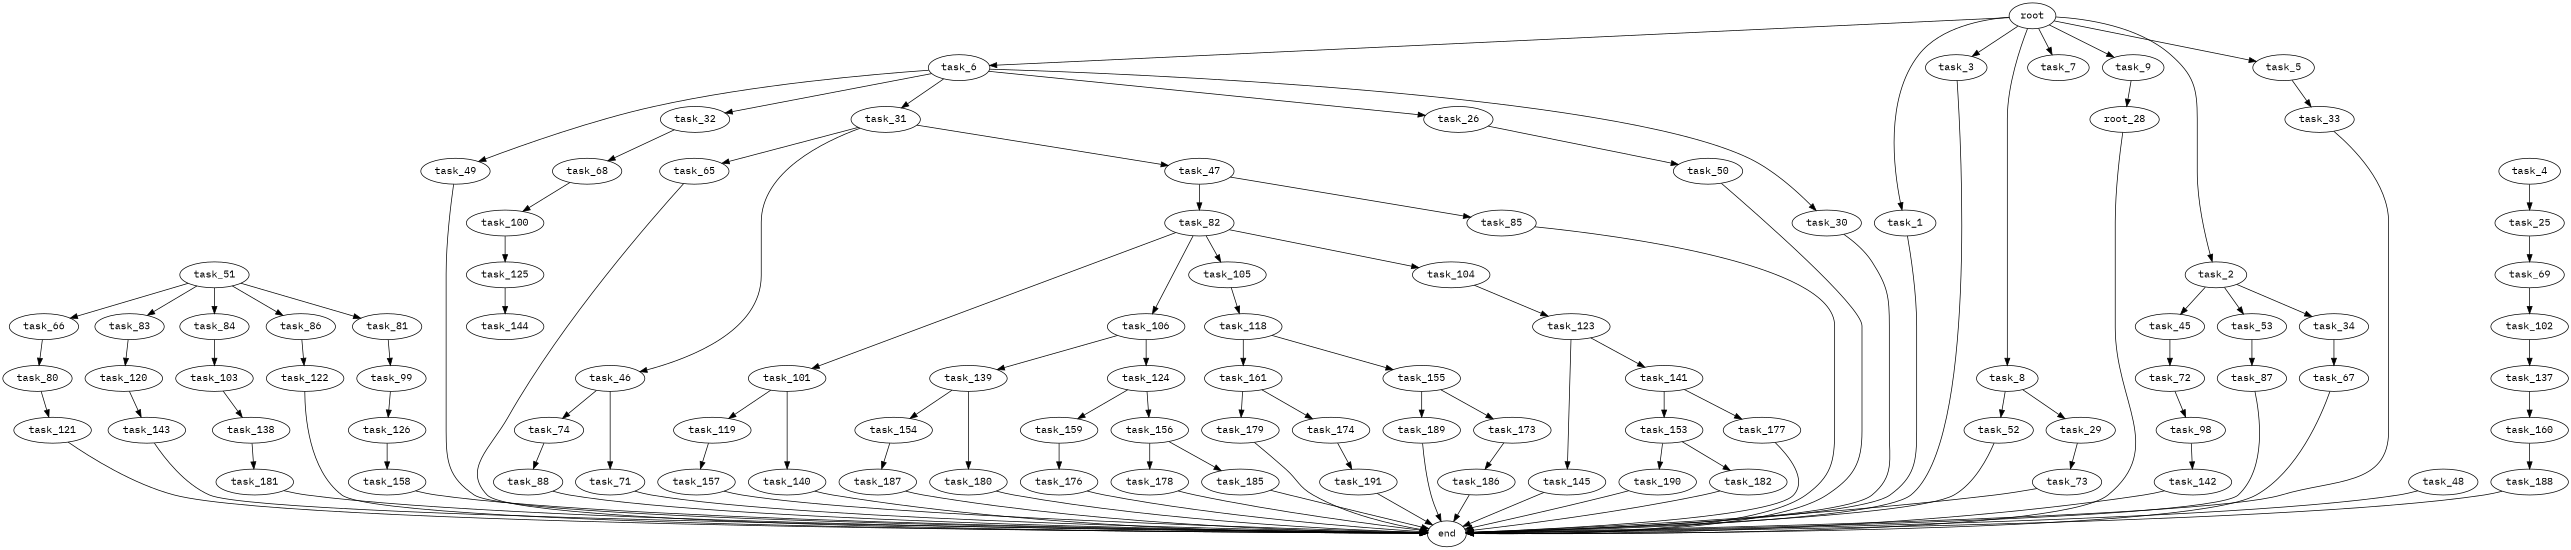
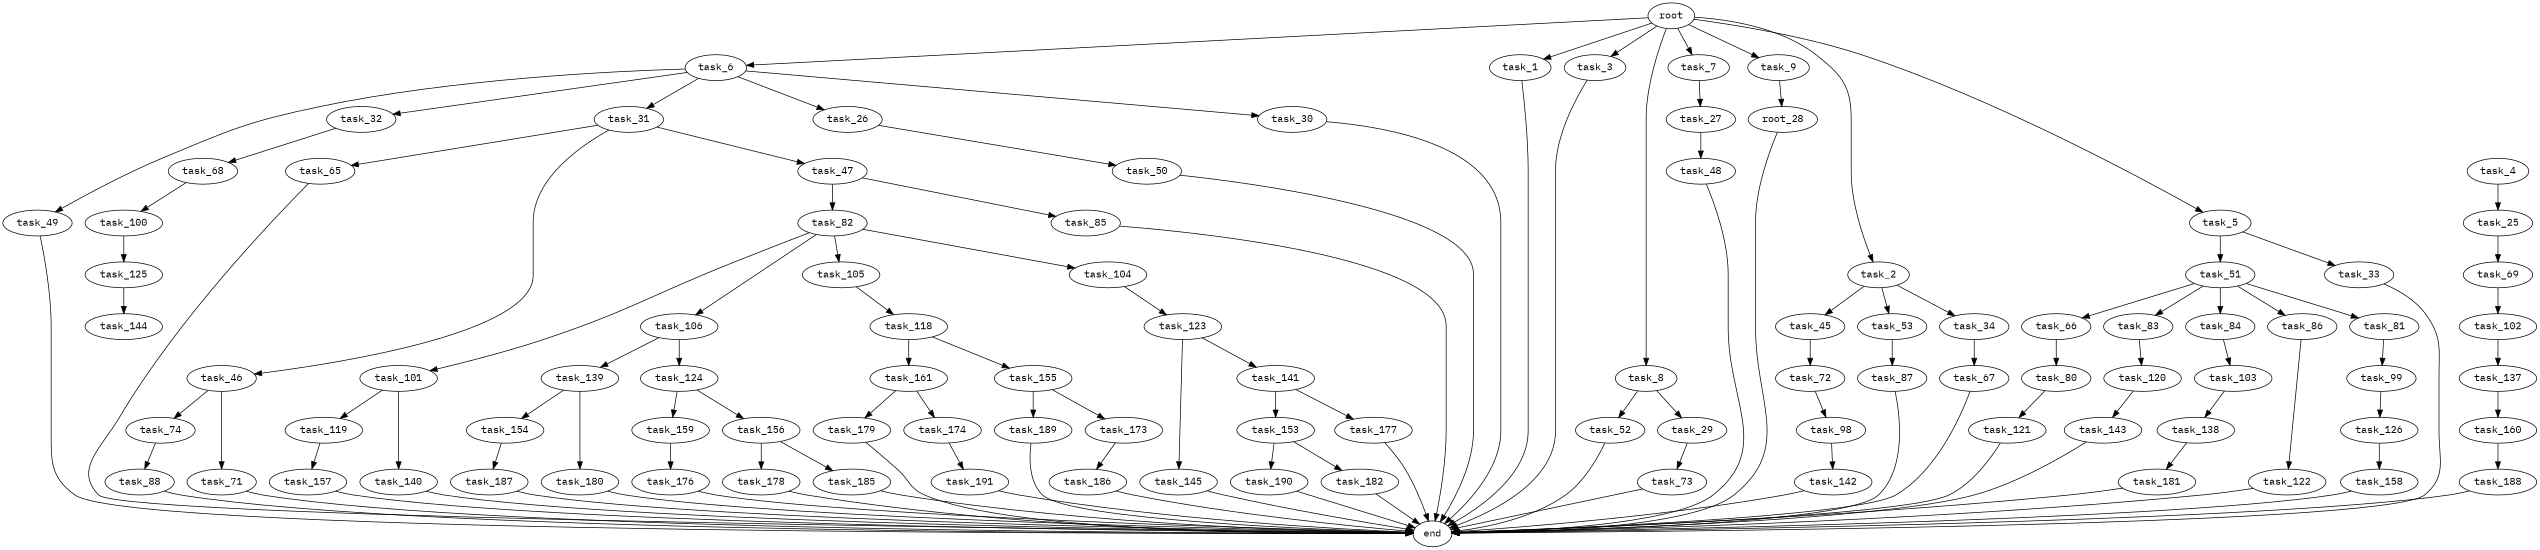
none -> (1701, 119)
none -> (2220, 245)
